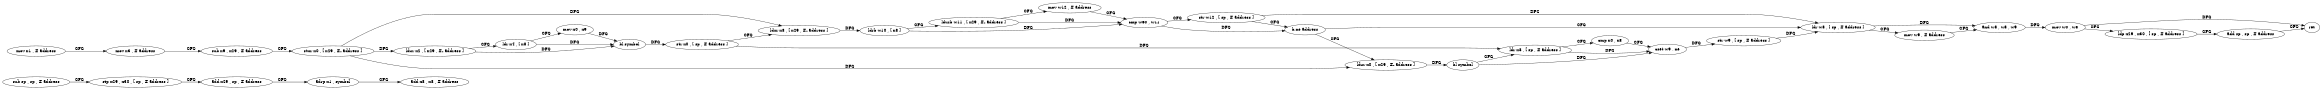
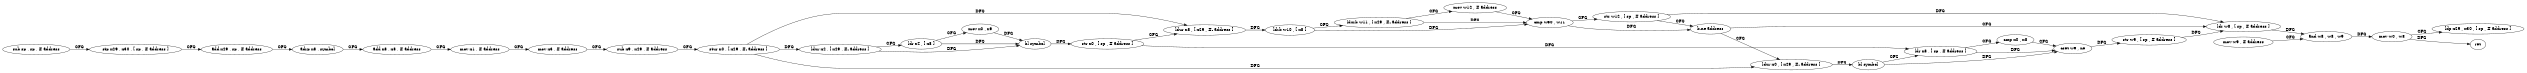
(1882, 31) -> none
(2251, 34) -> none
none -> (440, 49)
(333, 82) -> (318, 49)
